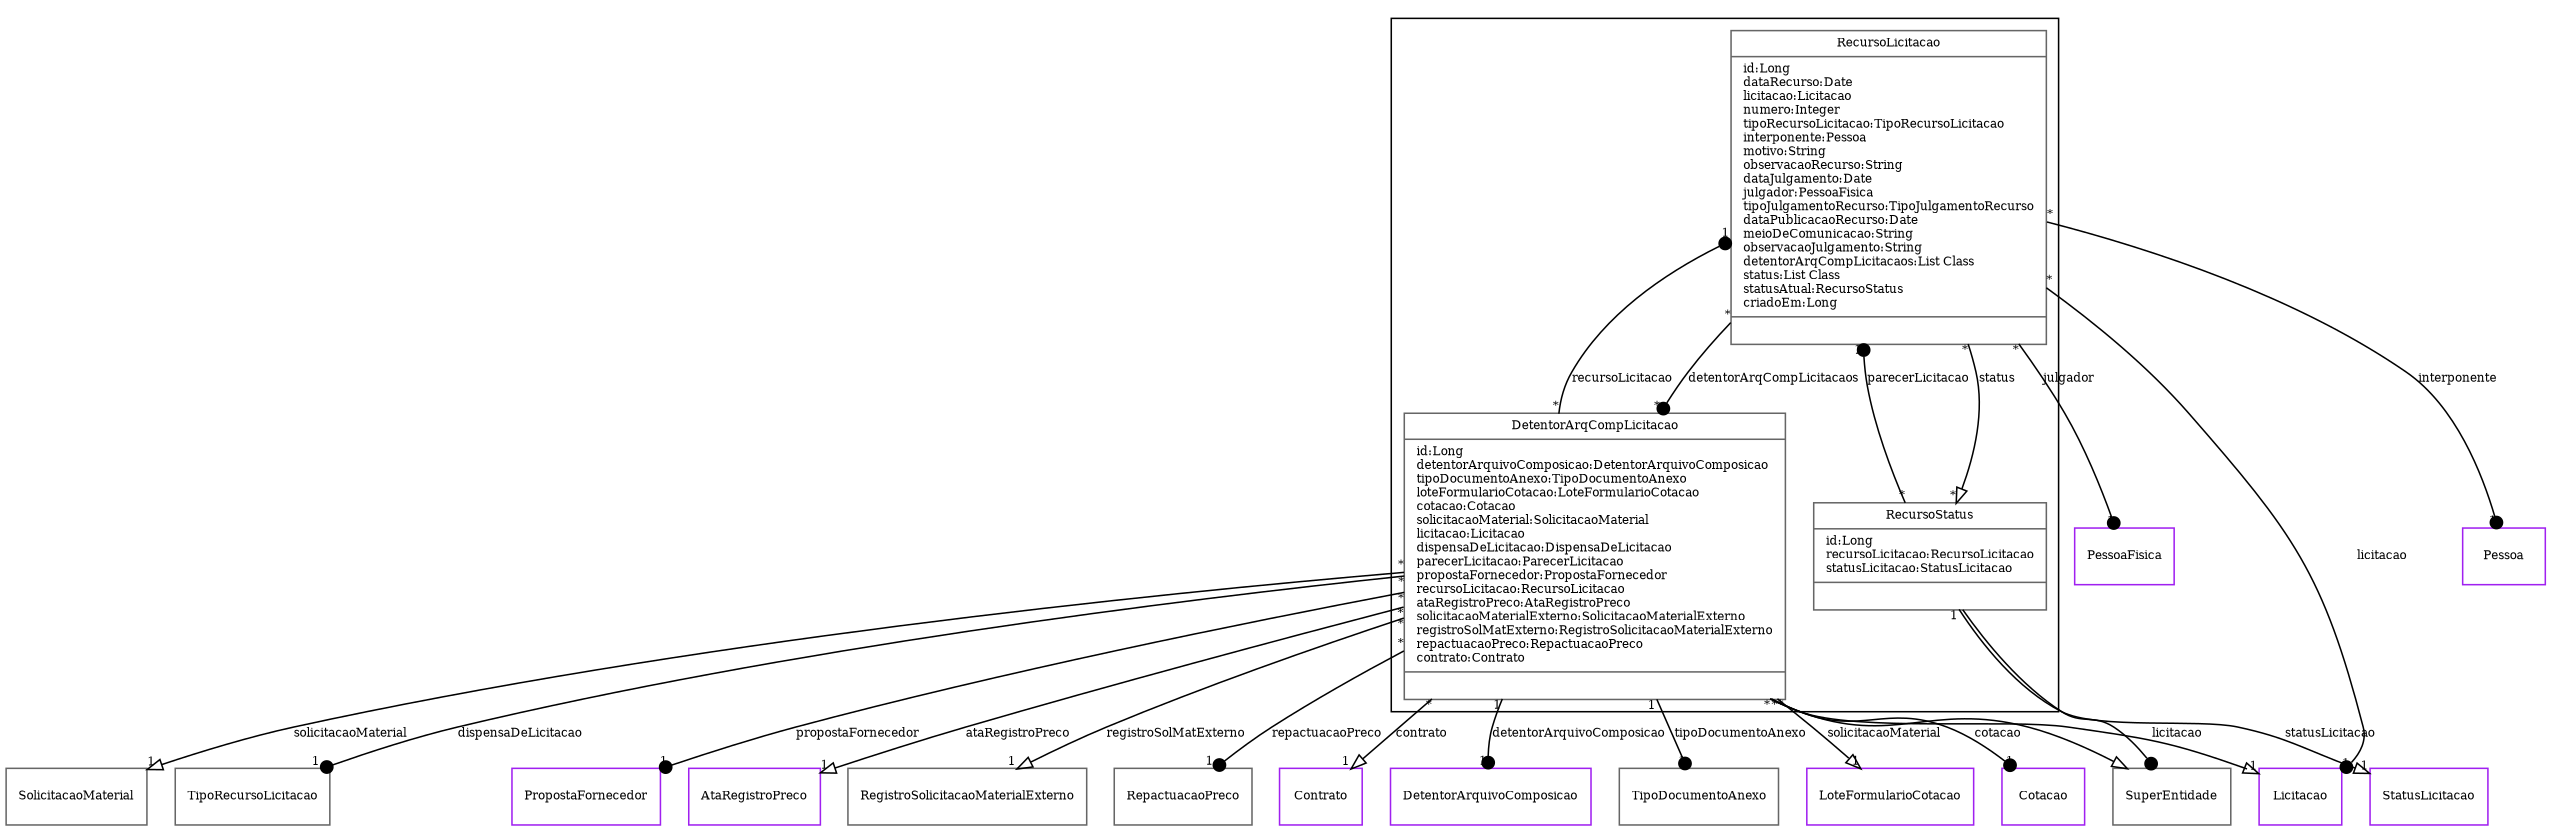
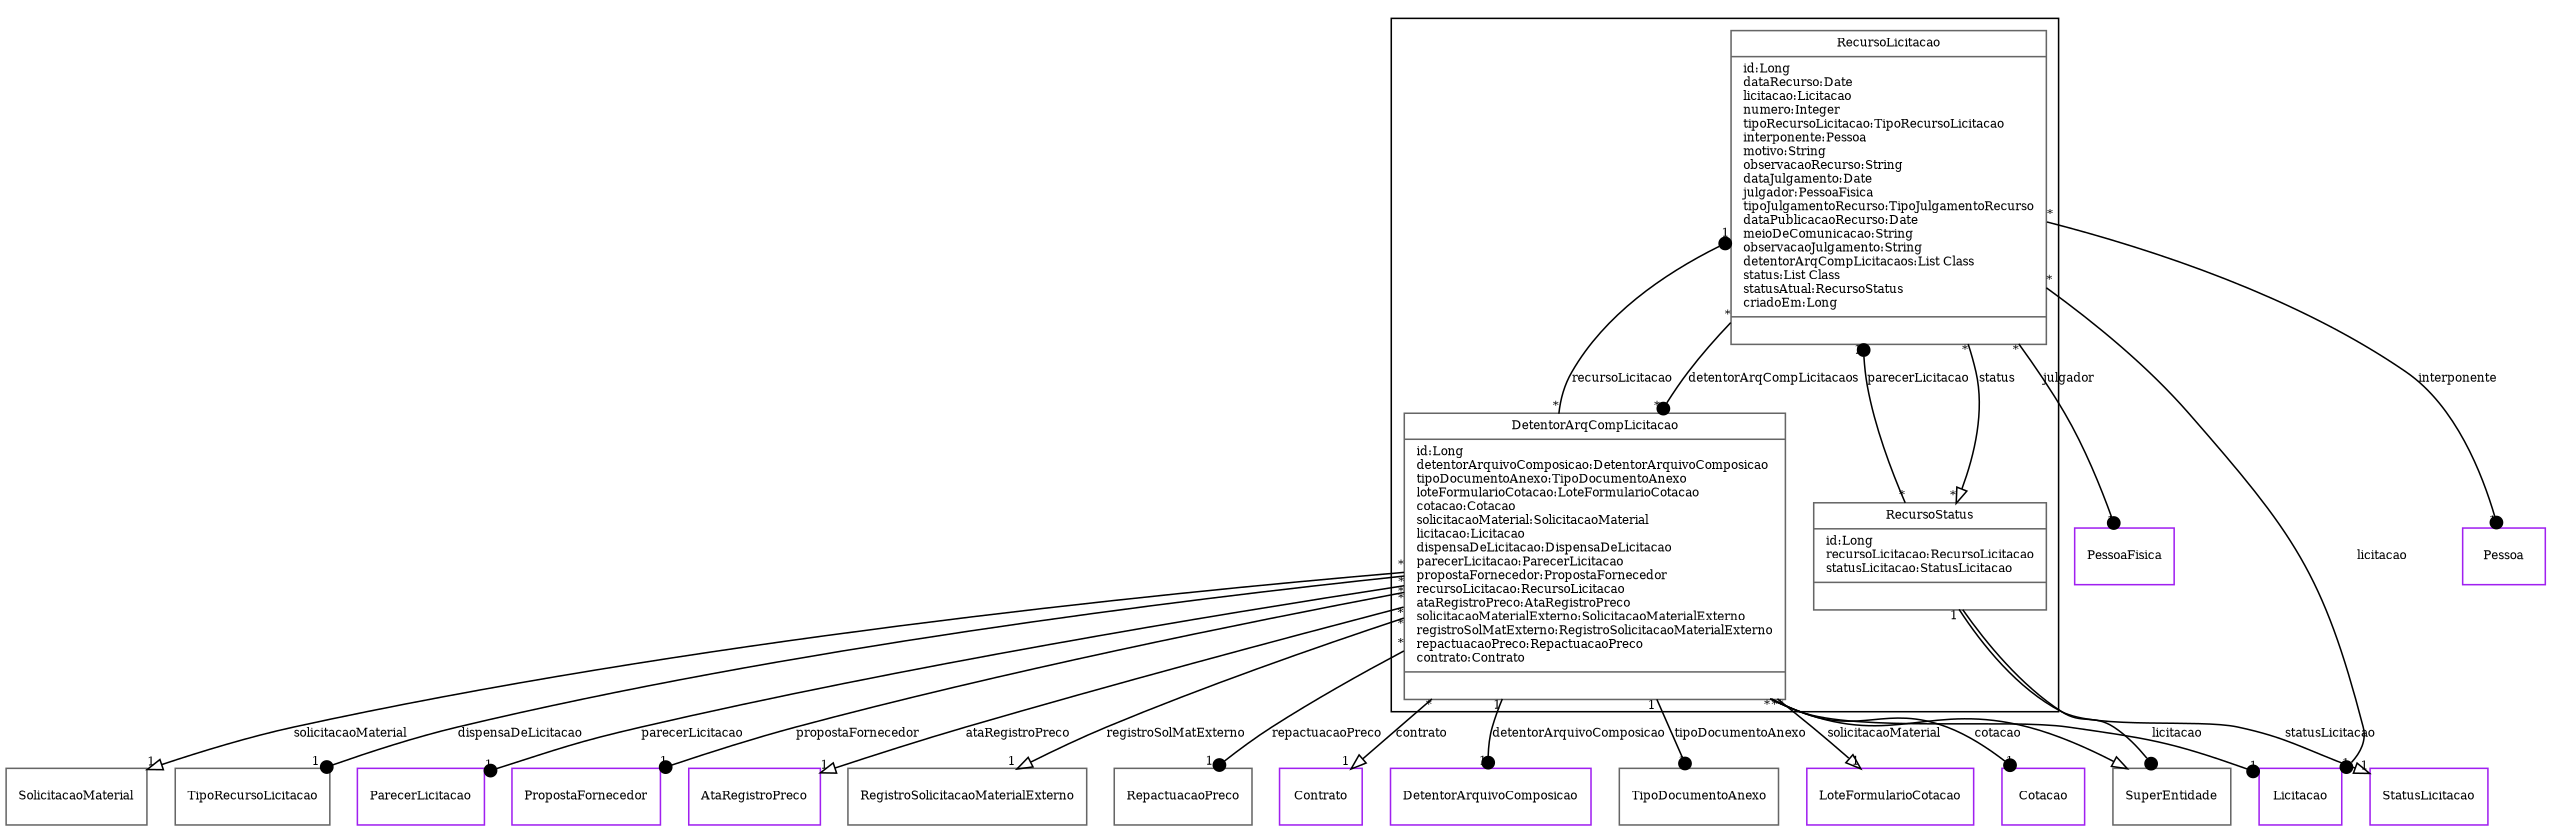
(2058, 726) -> (2058, 726)
none -> (421, 797)
